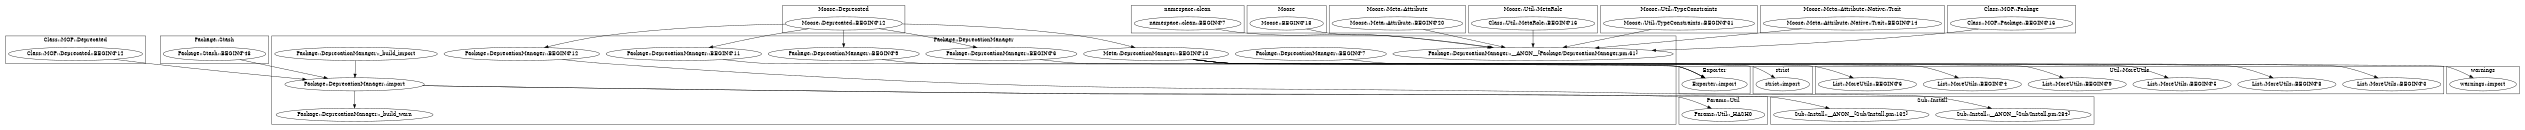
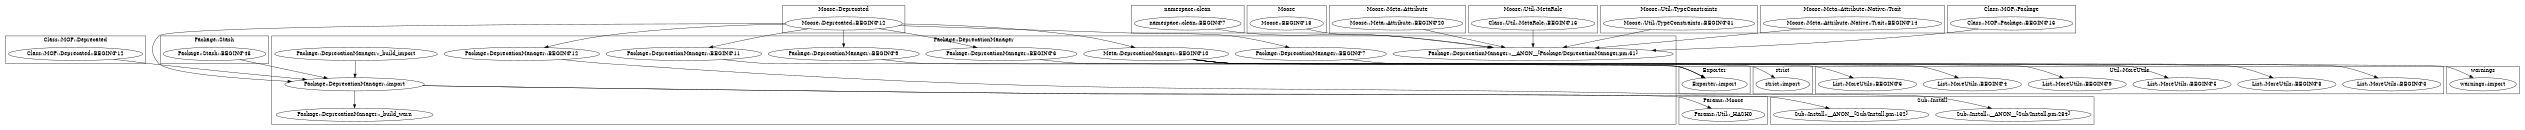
none -> (391, 26)
none -> (1093, 32)
(1723, 101) -> (1723, 101)
